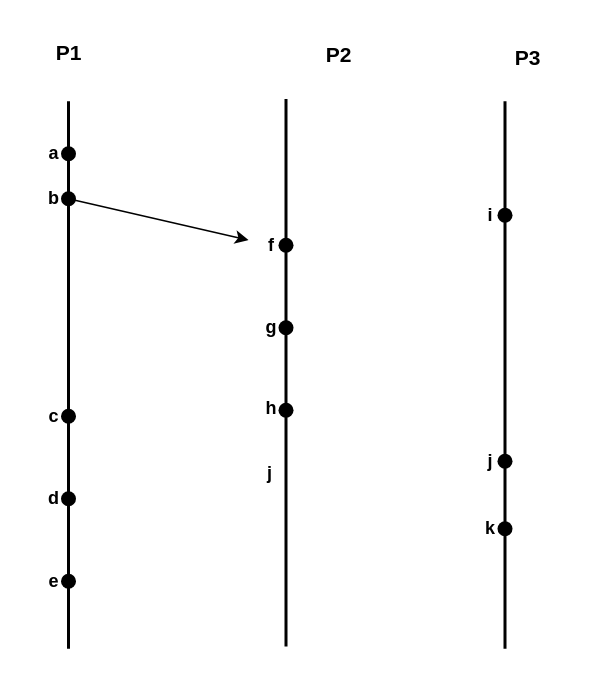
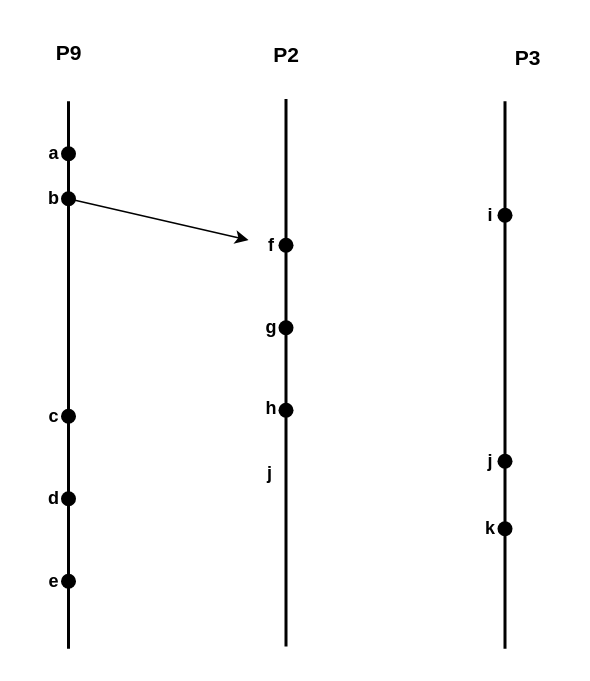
(69, 53) -> (69, 53)
(338, 55) -> (286, 55)
